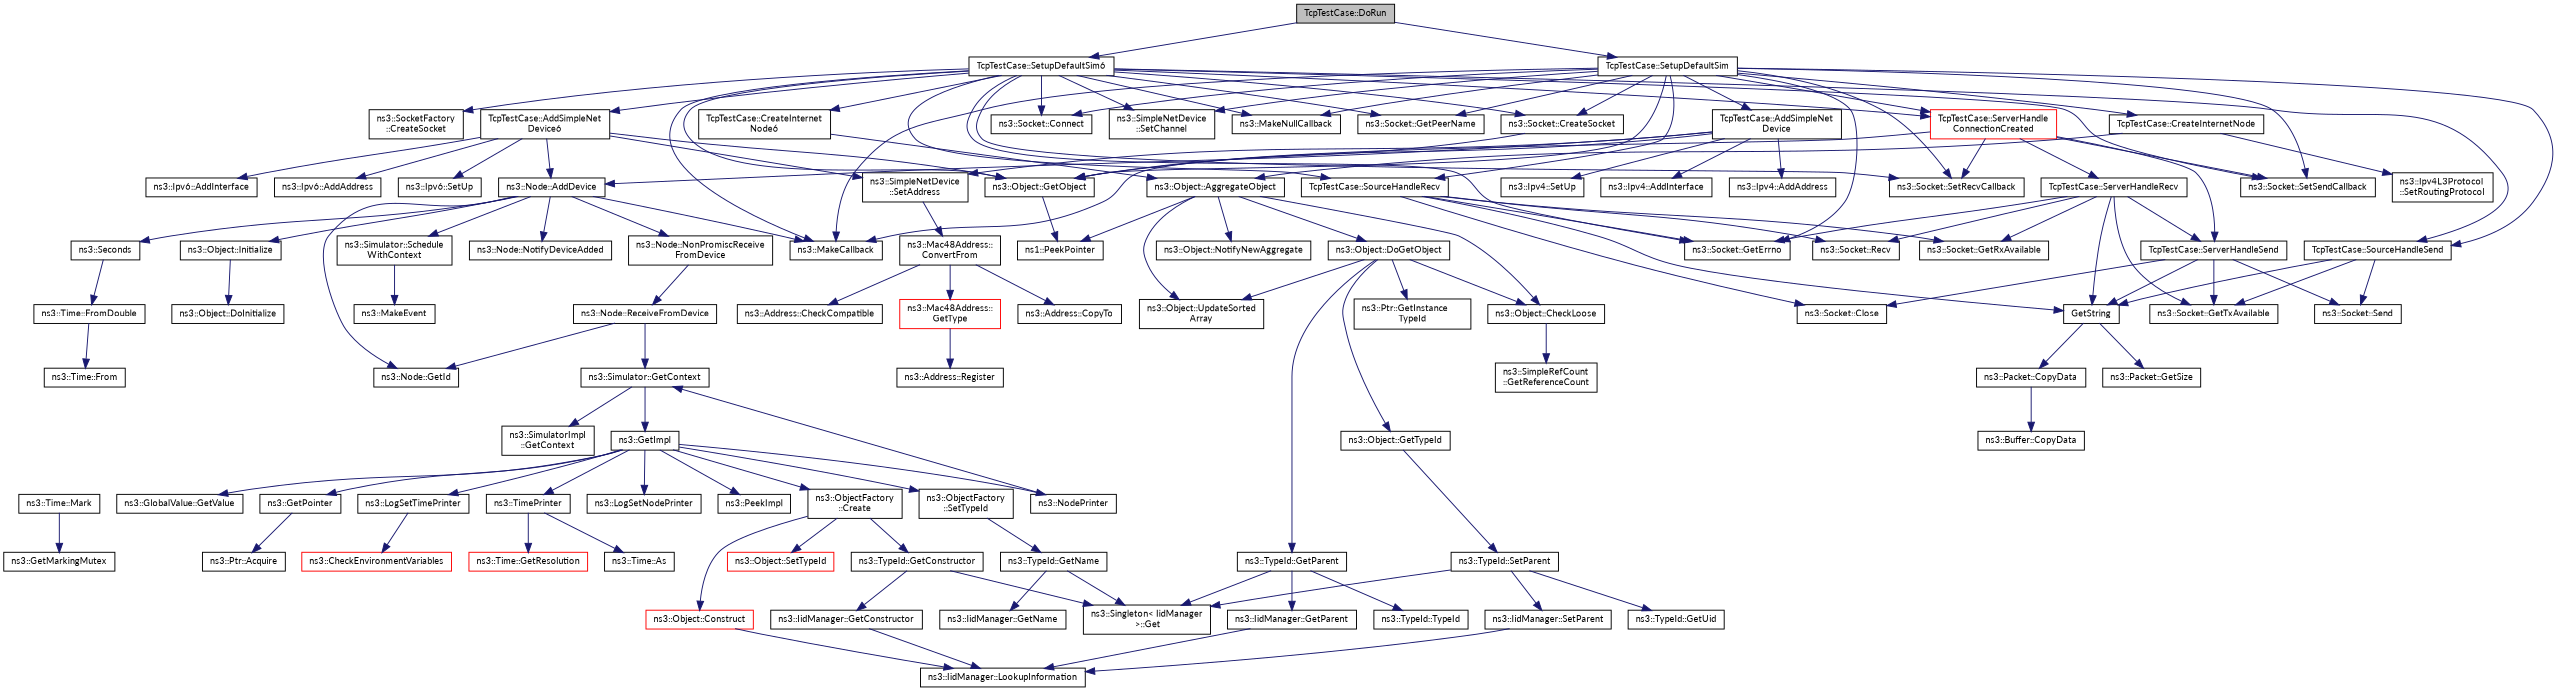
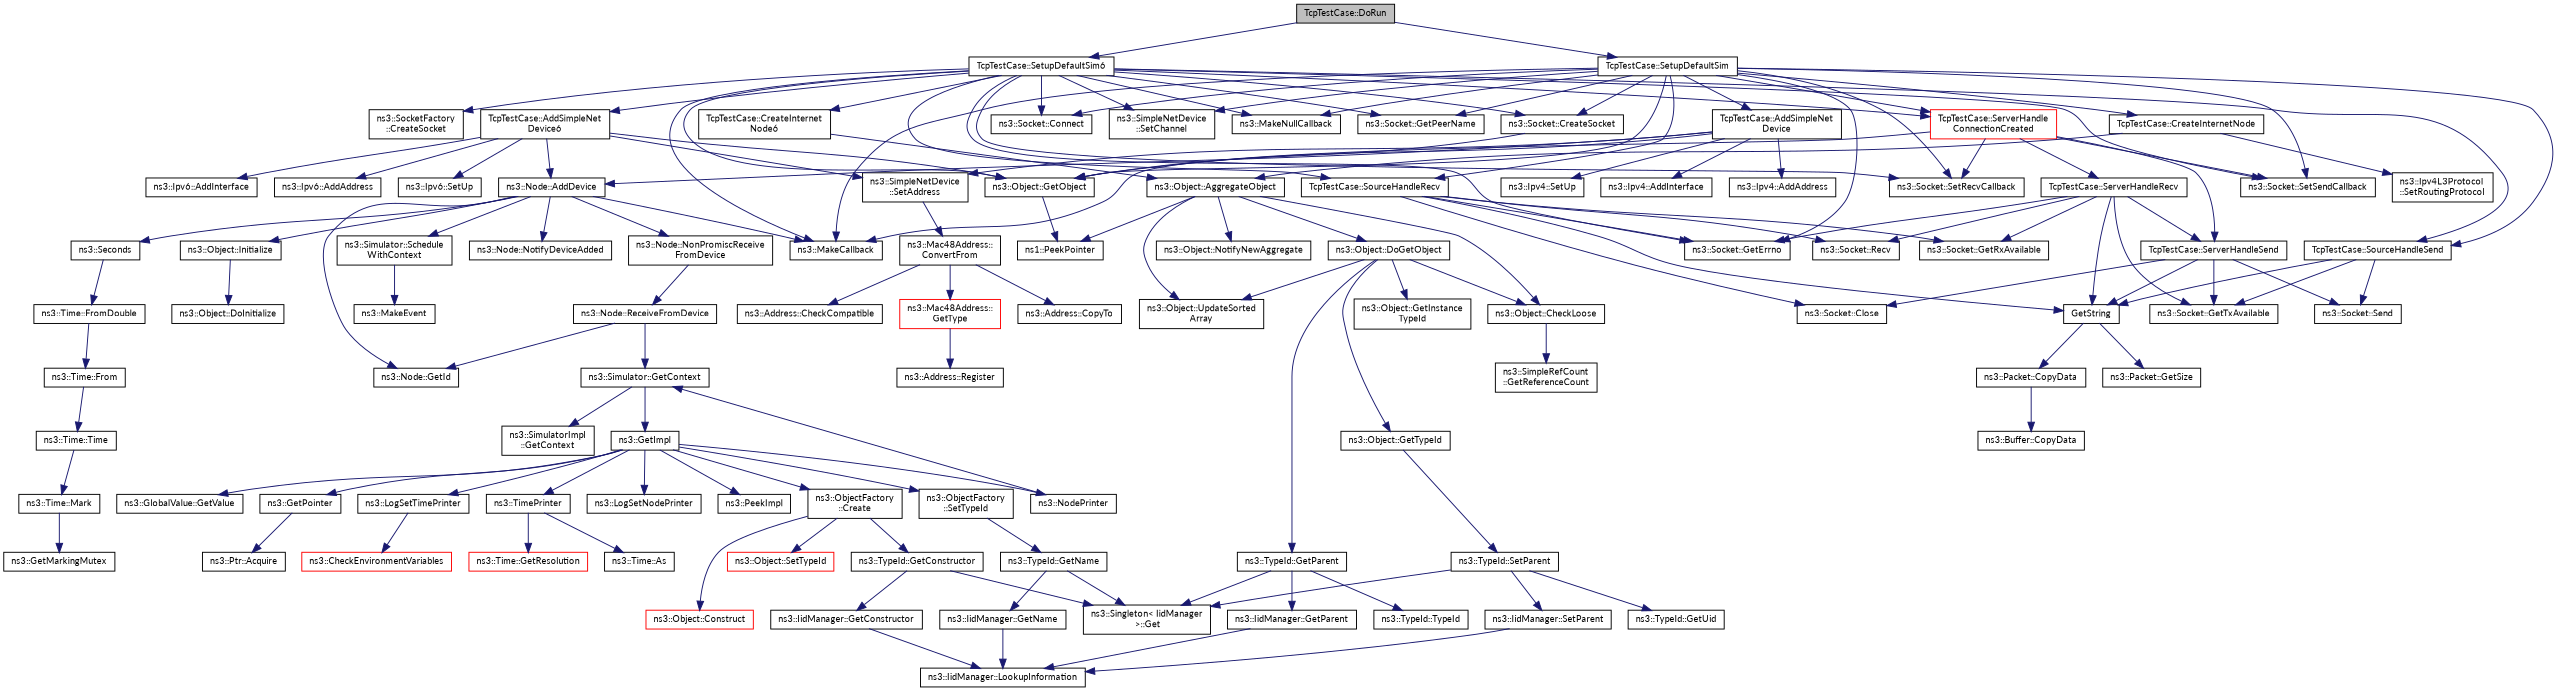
(1412, 314) -> (1412, 314)
none -> (76, 441)
(839, 649) -> (1003, 644)
